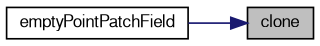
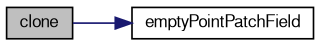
(209, 23) -> (94, 23)
